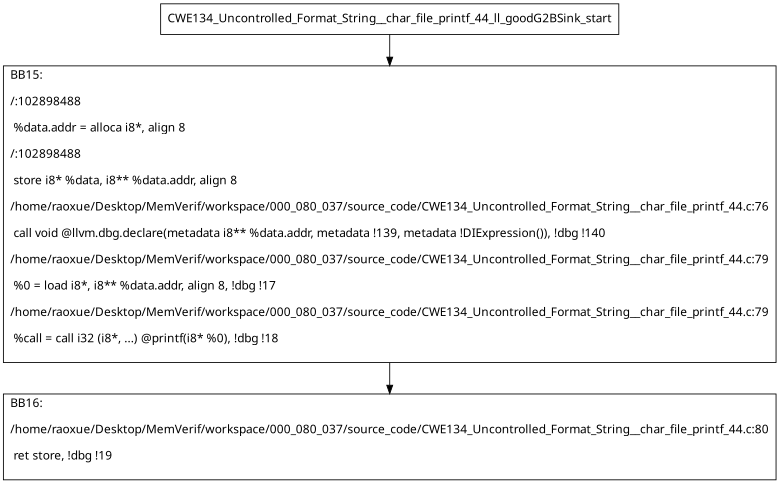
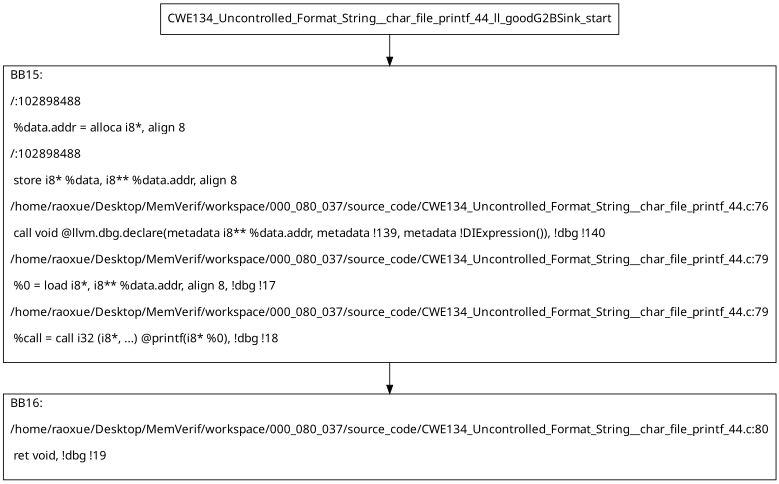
(62, 456) -> (59, 456)
